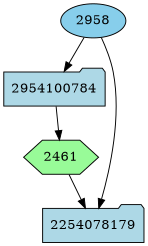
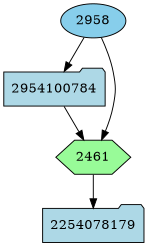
(116, 118) -> (115, 84)
